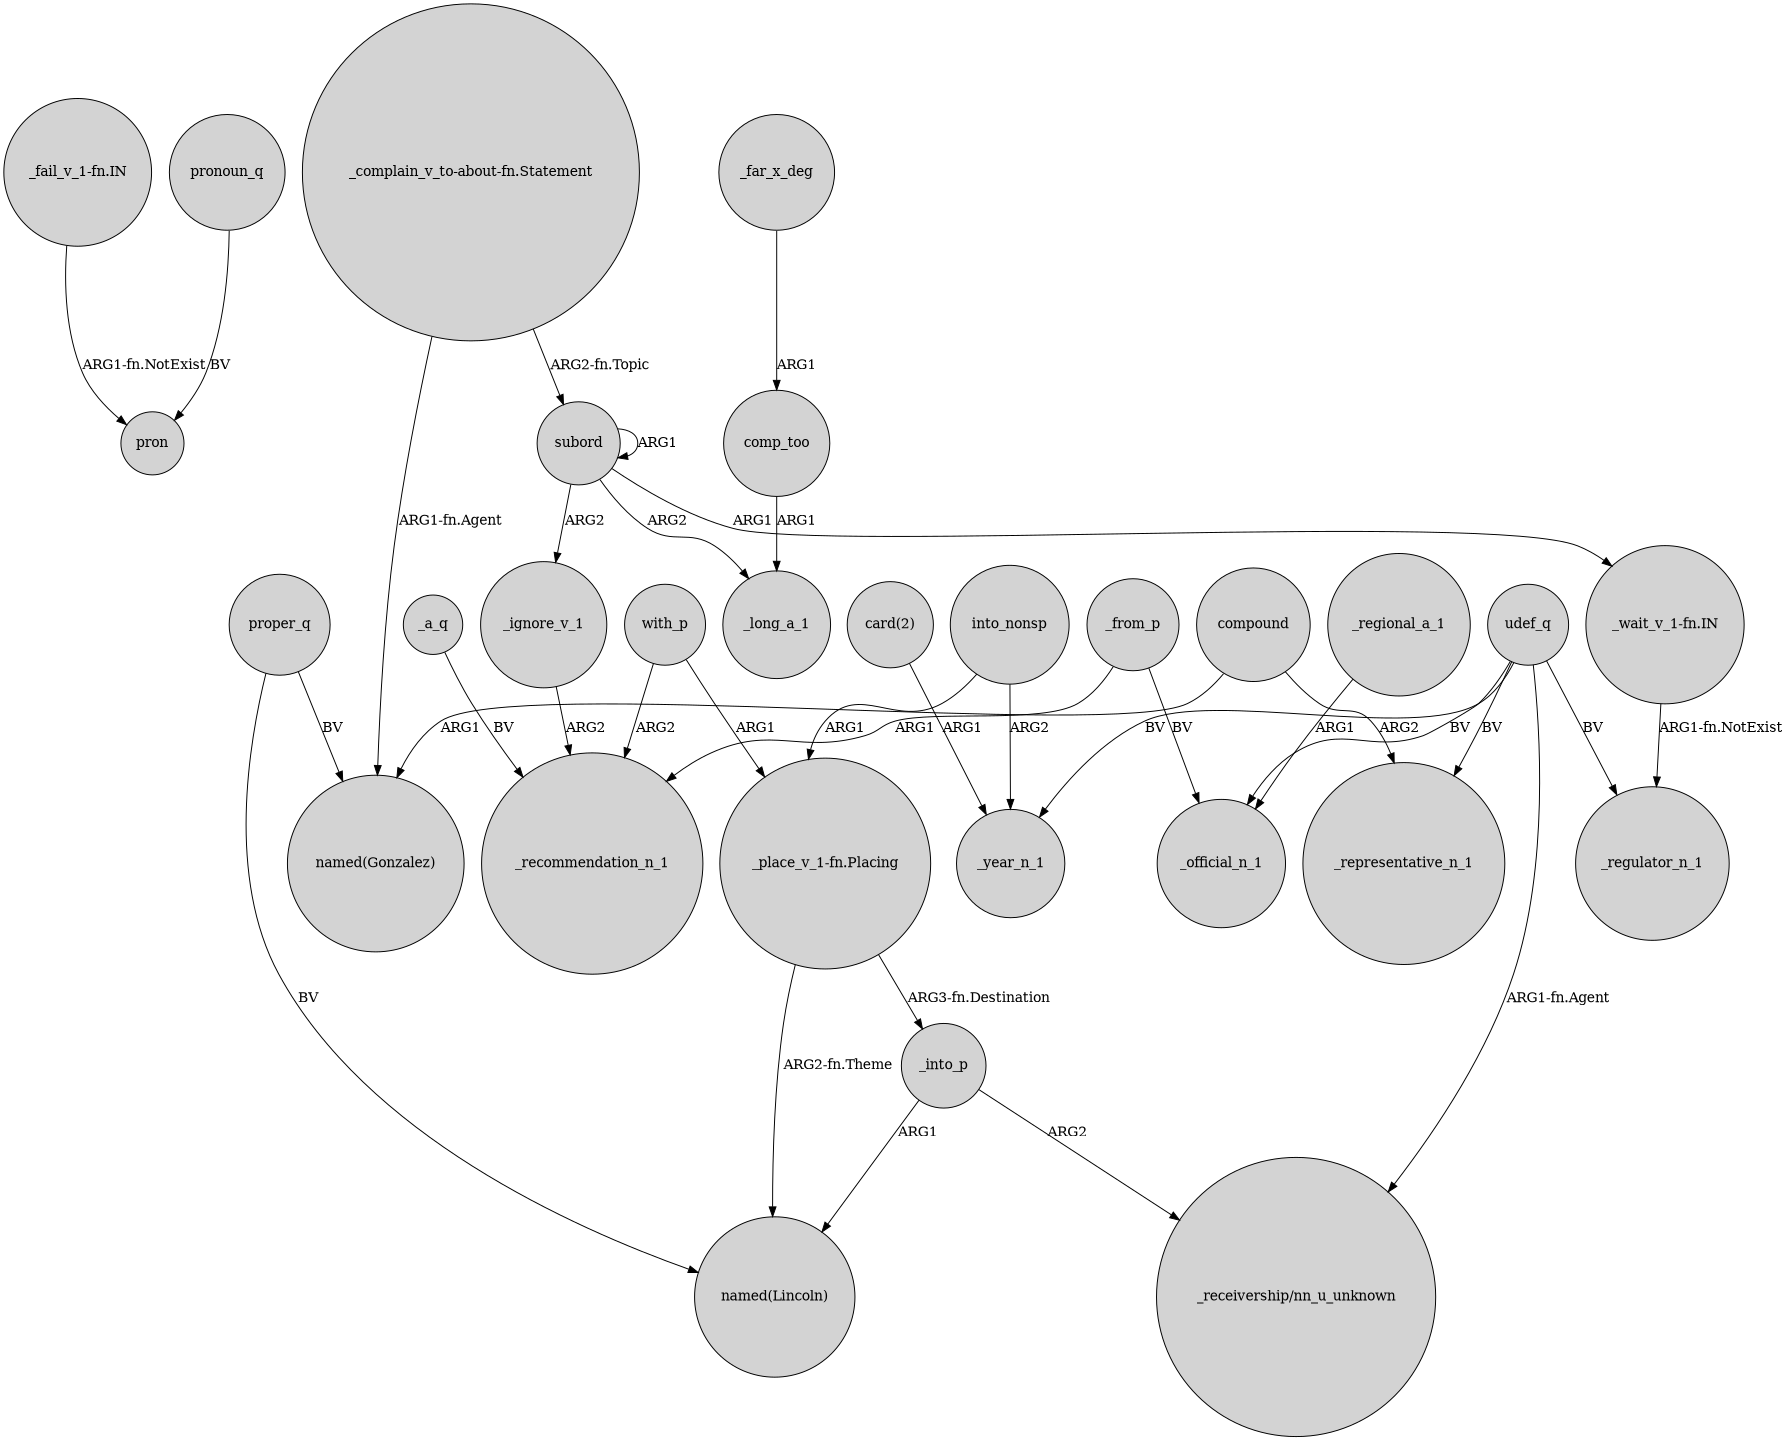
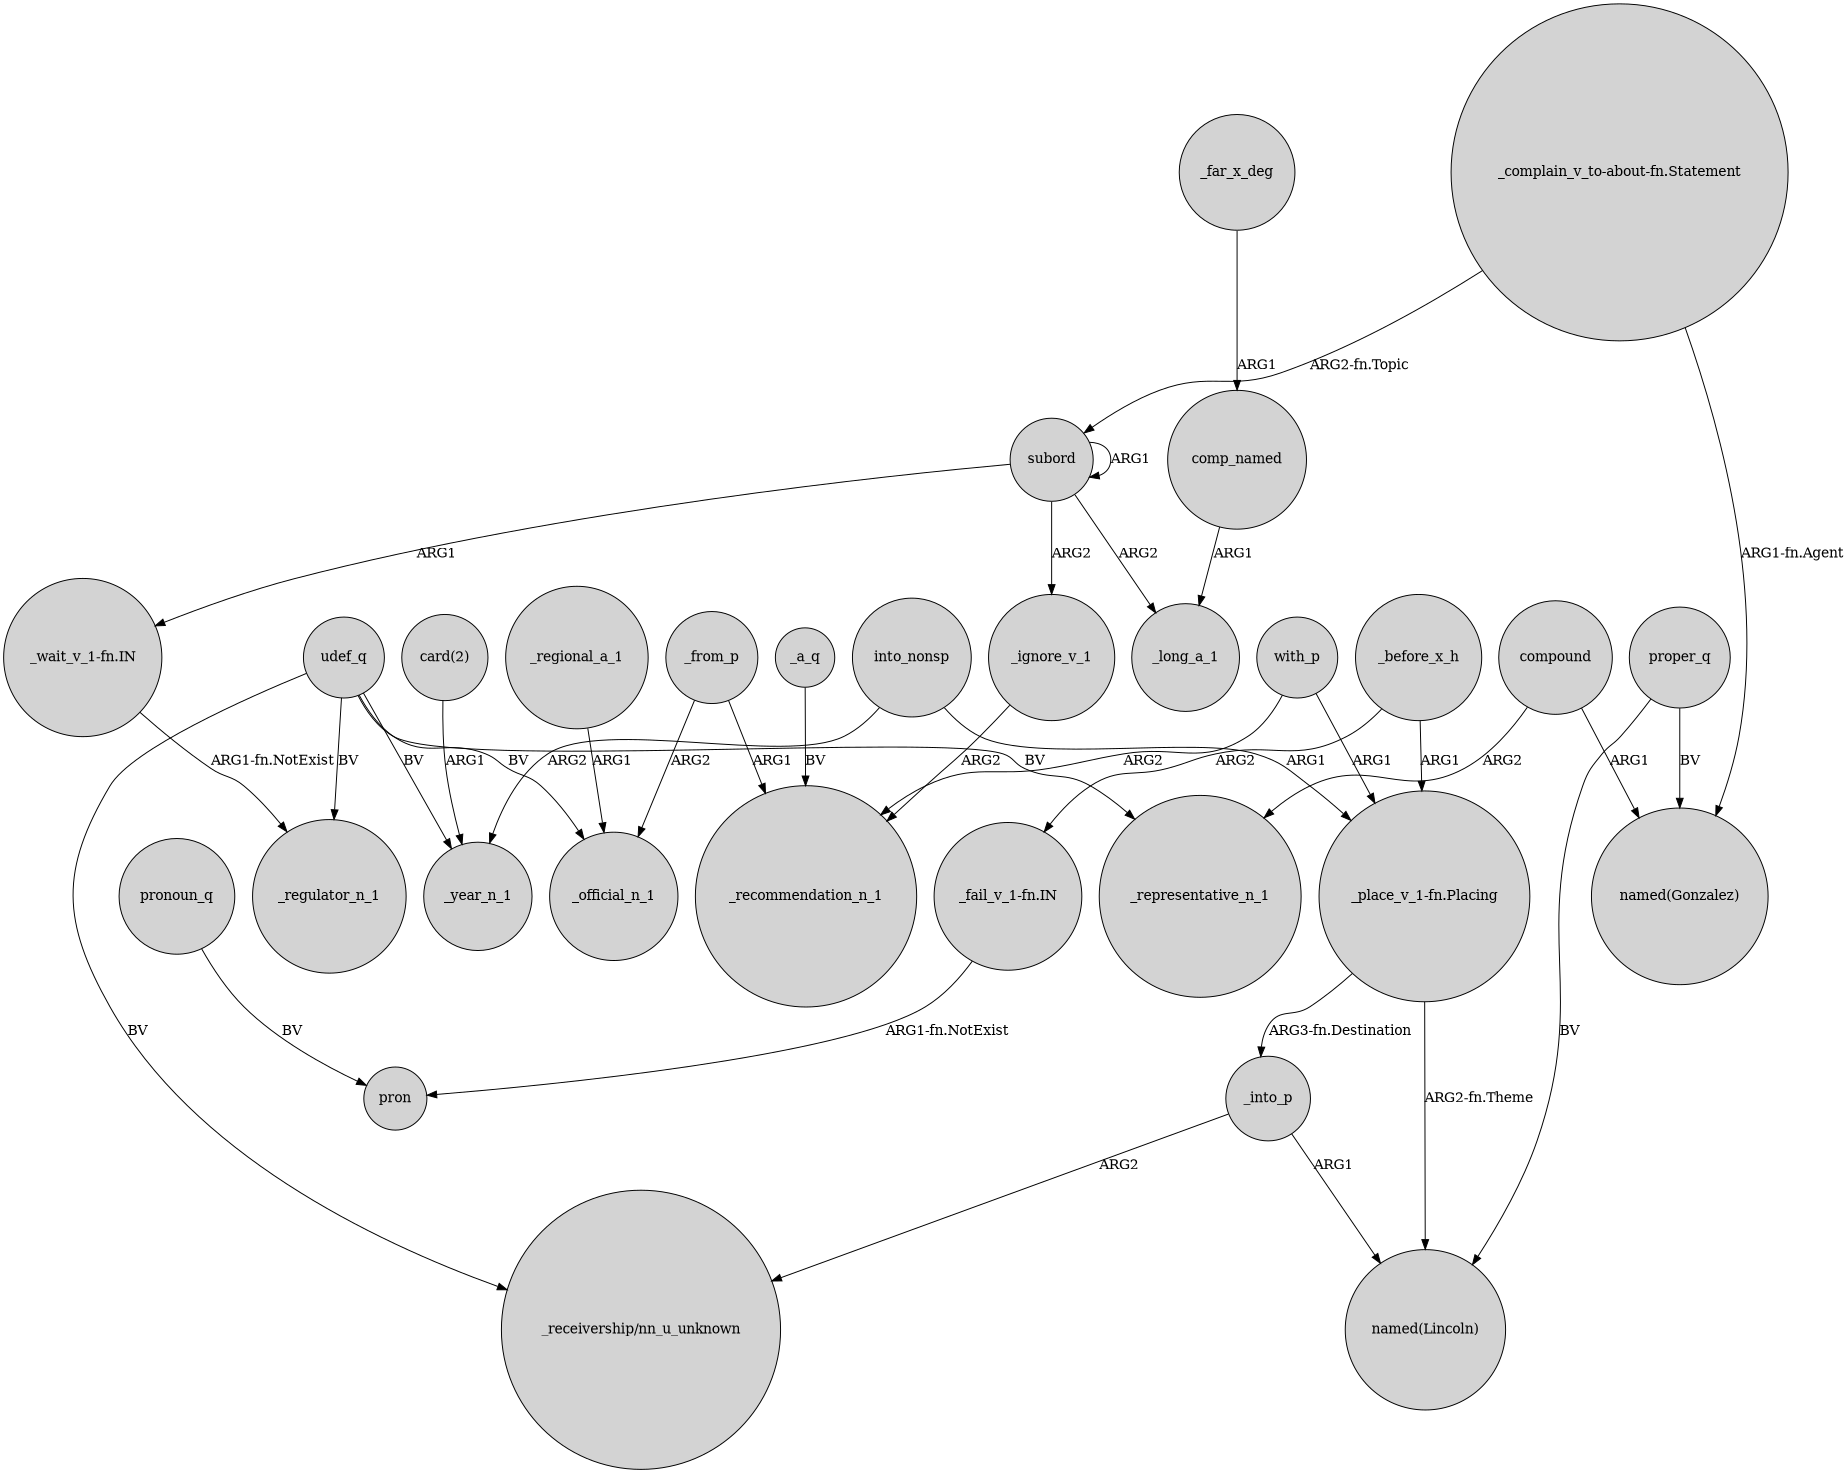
(777, 443) -> (1237, 460)
none -> (1419, 658)
(1182, 728) -> (691, 761)
(1558, 999) -> (138, 1032)
